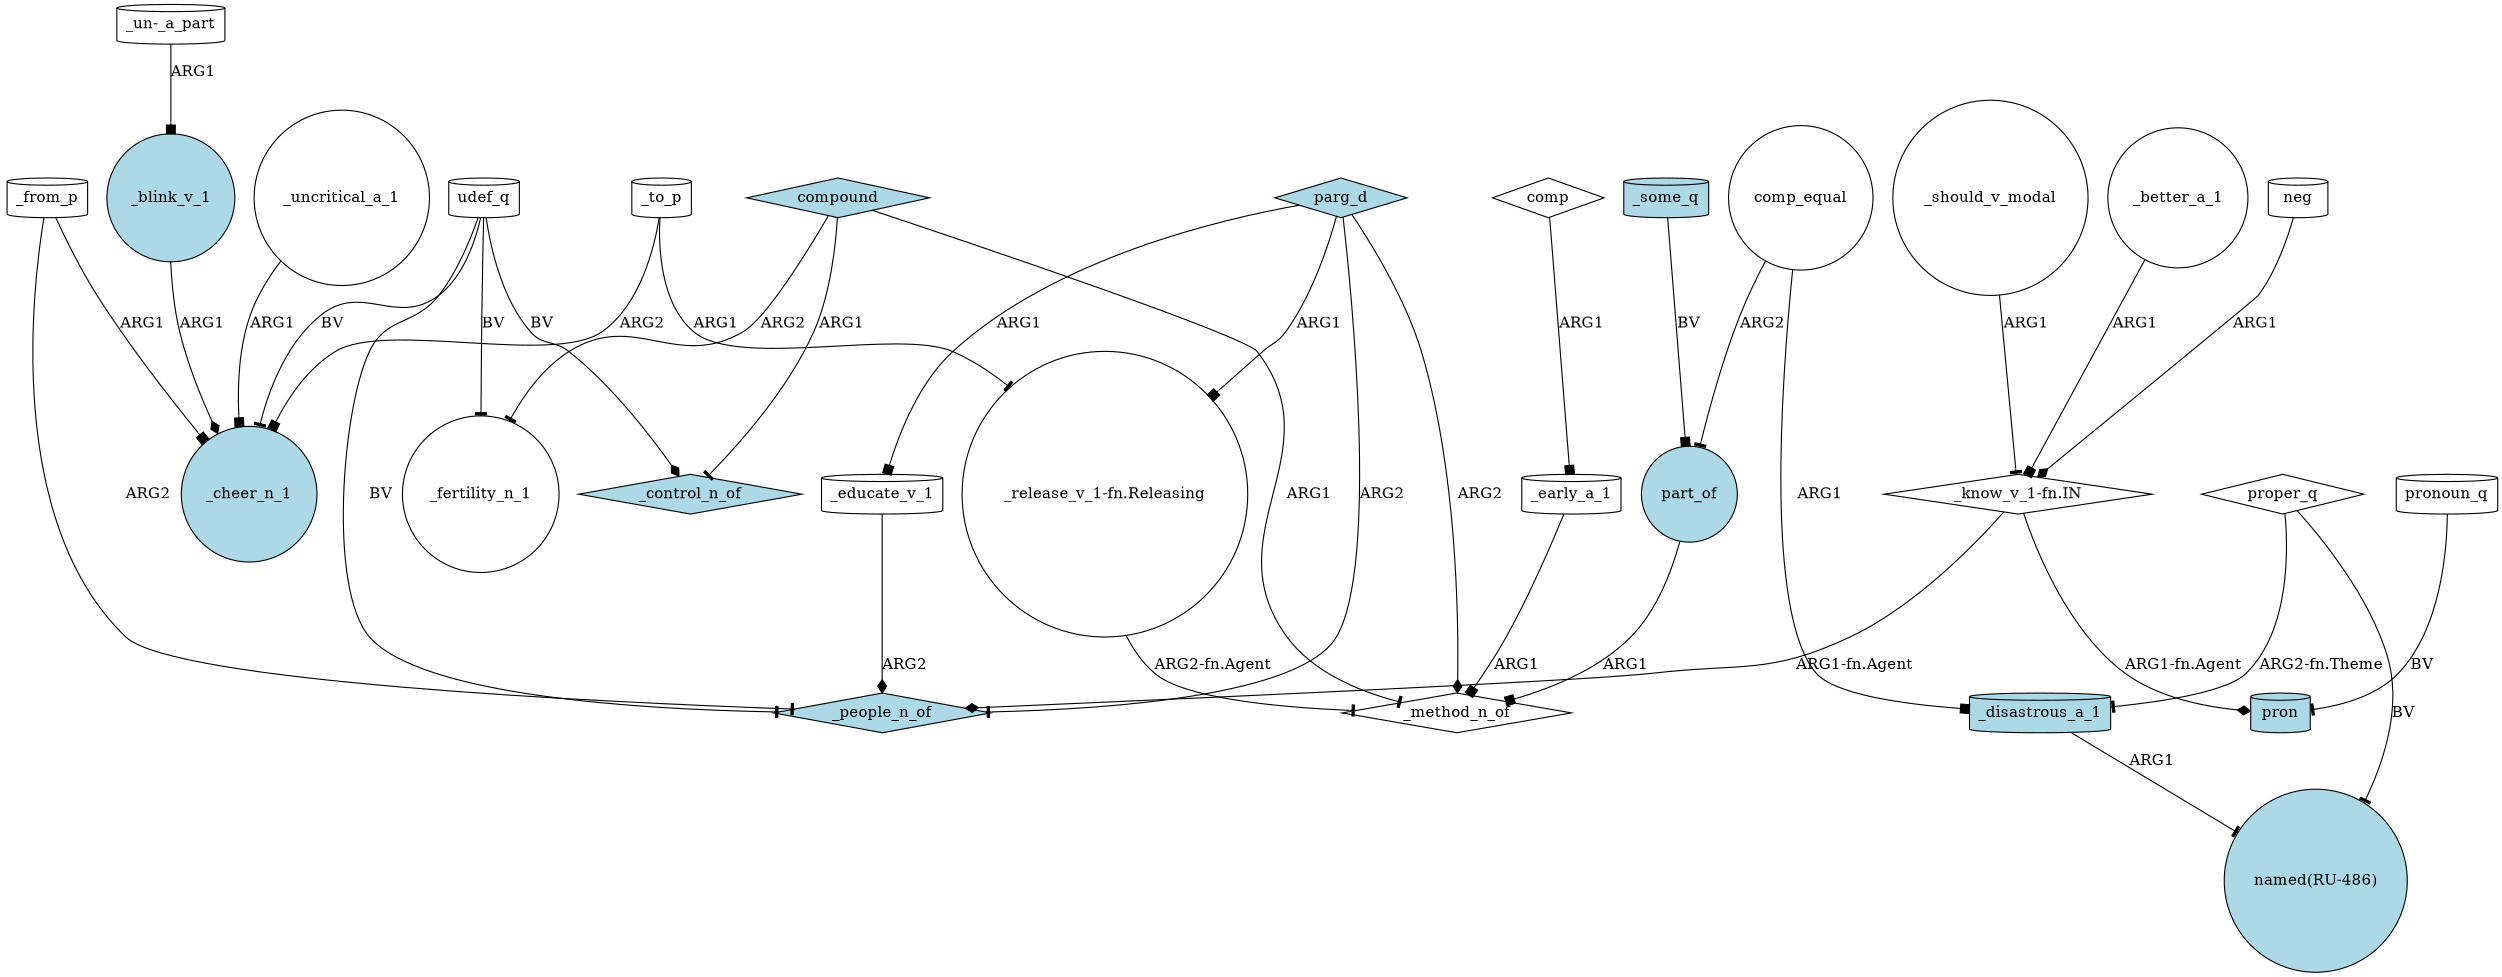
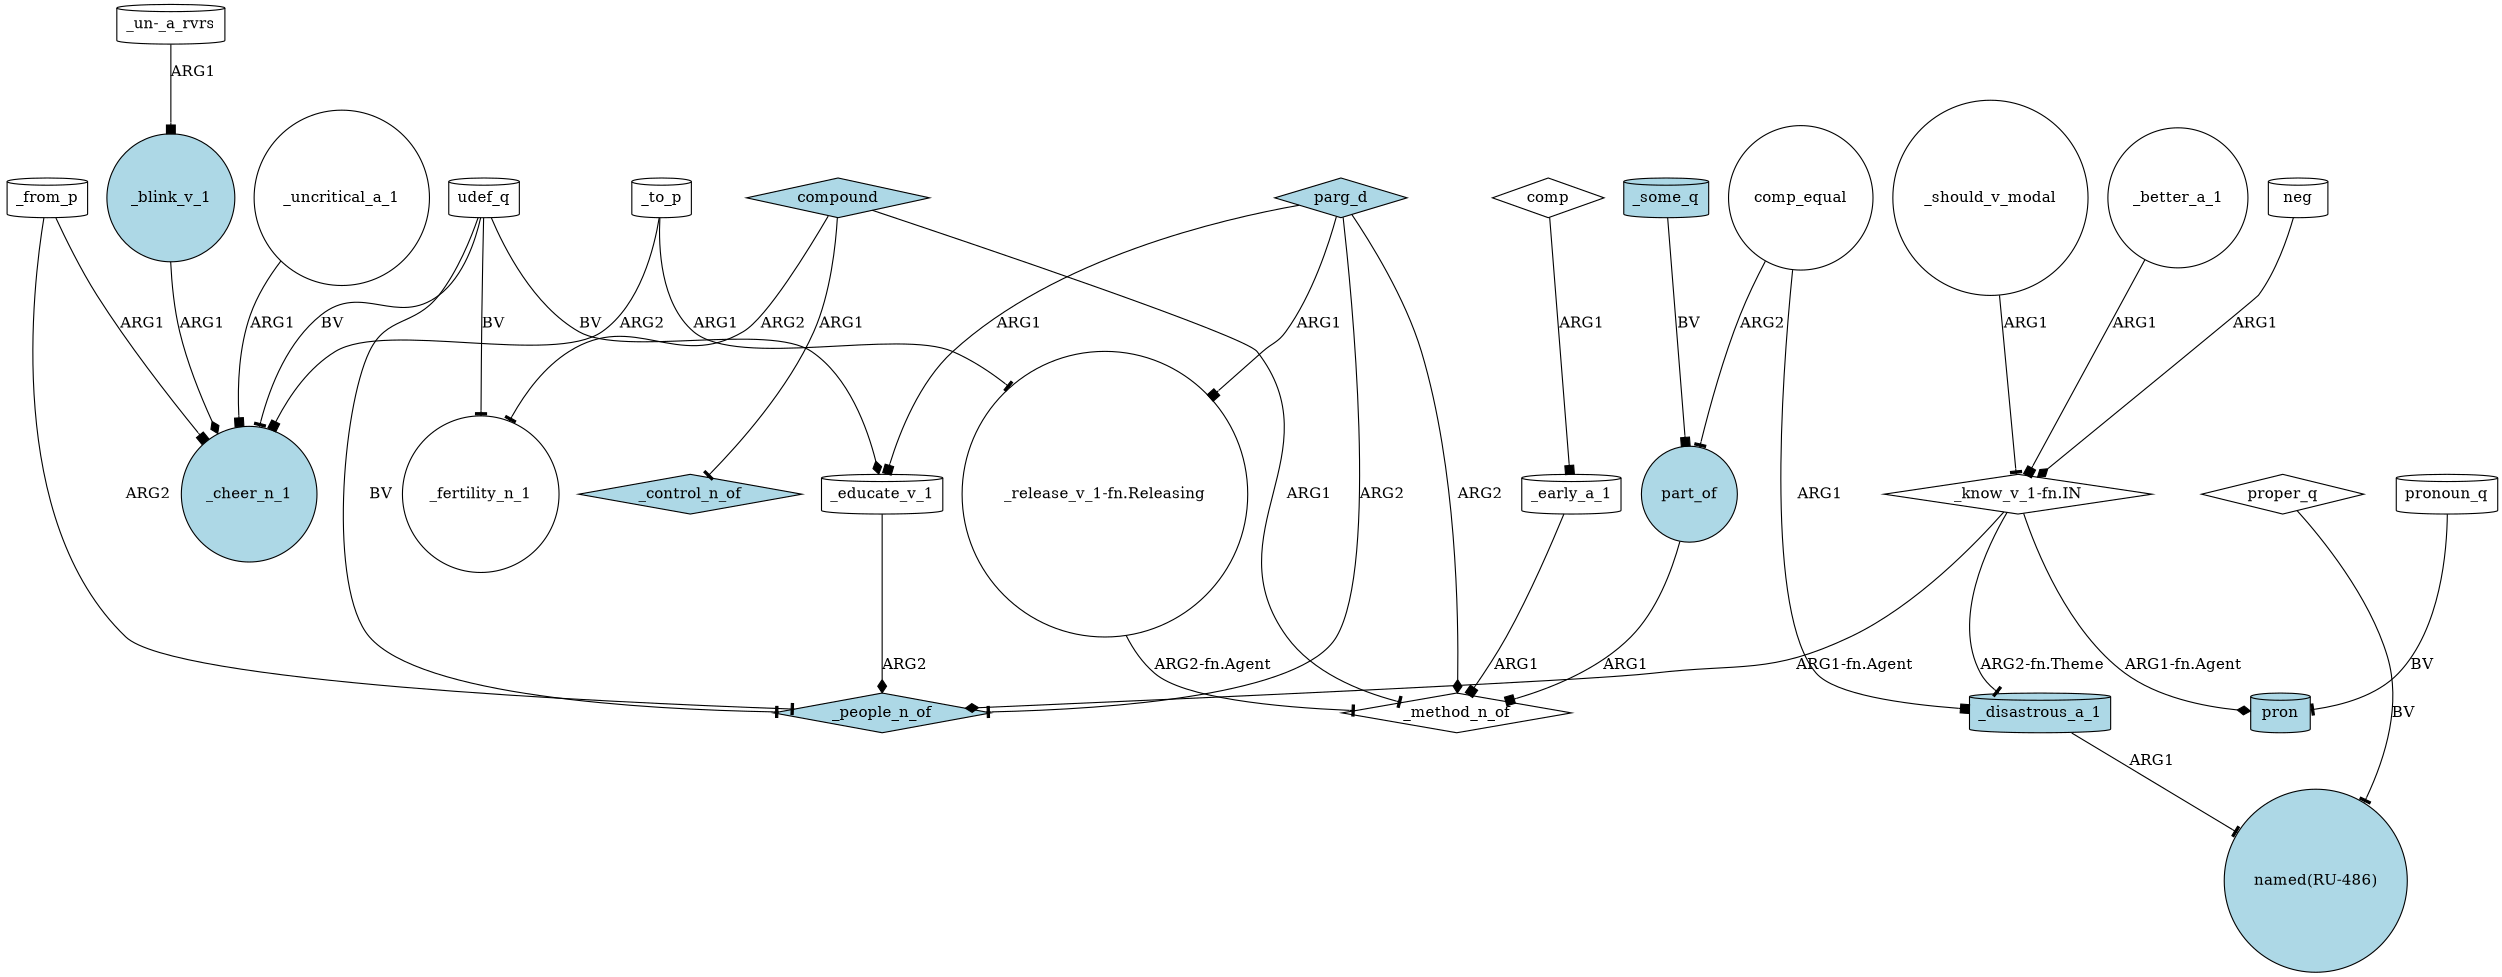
(171, 24) -> (171, 24)
(576, 357) -> (751, 340)
(2257, 660) -> (1972, 601)
